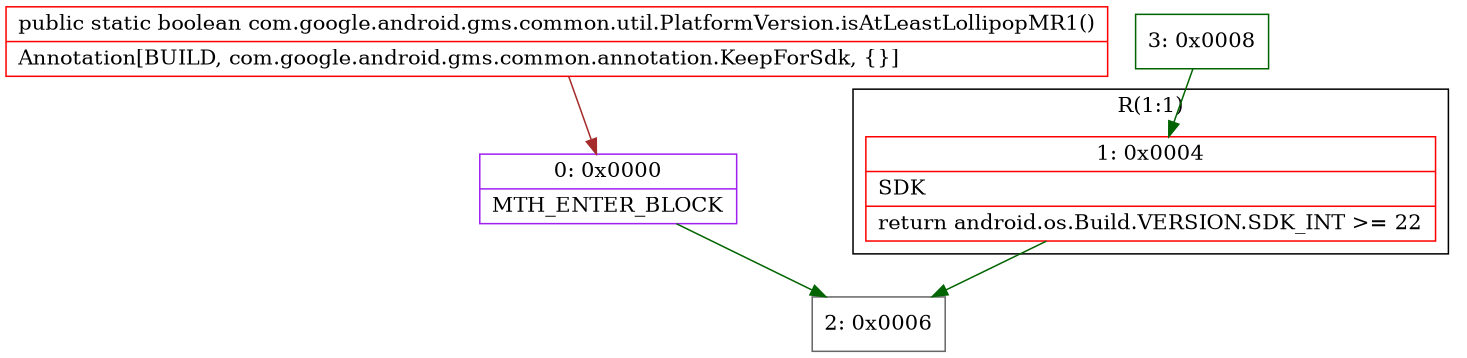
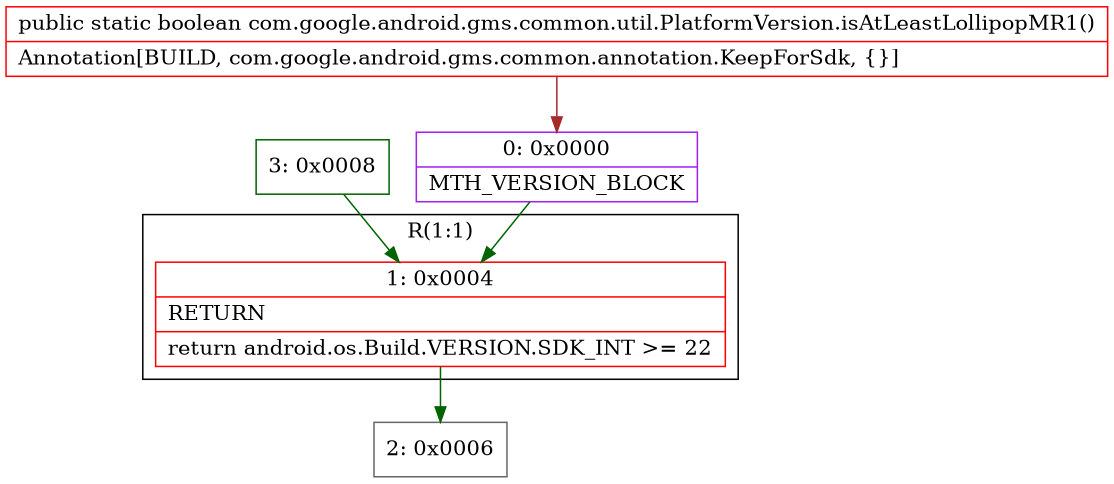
(902, 188) -> (217, 314)
(608, 206) -> (557, 184)
(744, 257) -> (510, 226)
